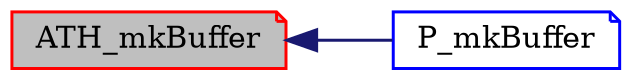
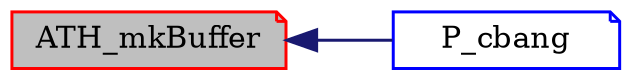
(506, 40) -> (506, 40)
